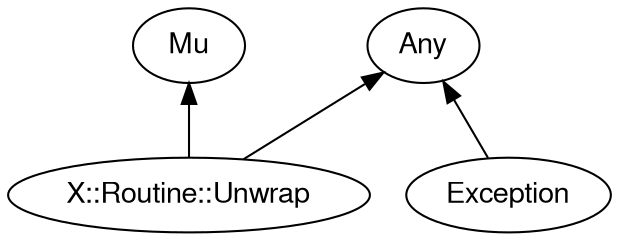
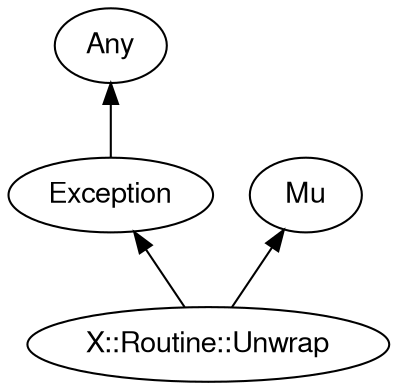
(304, 122) -> (165, 278)
